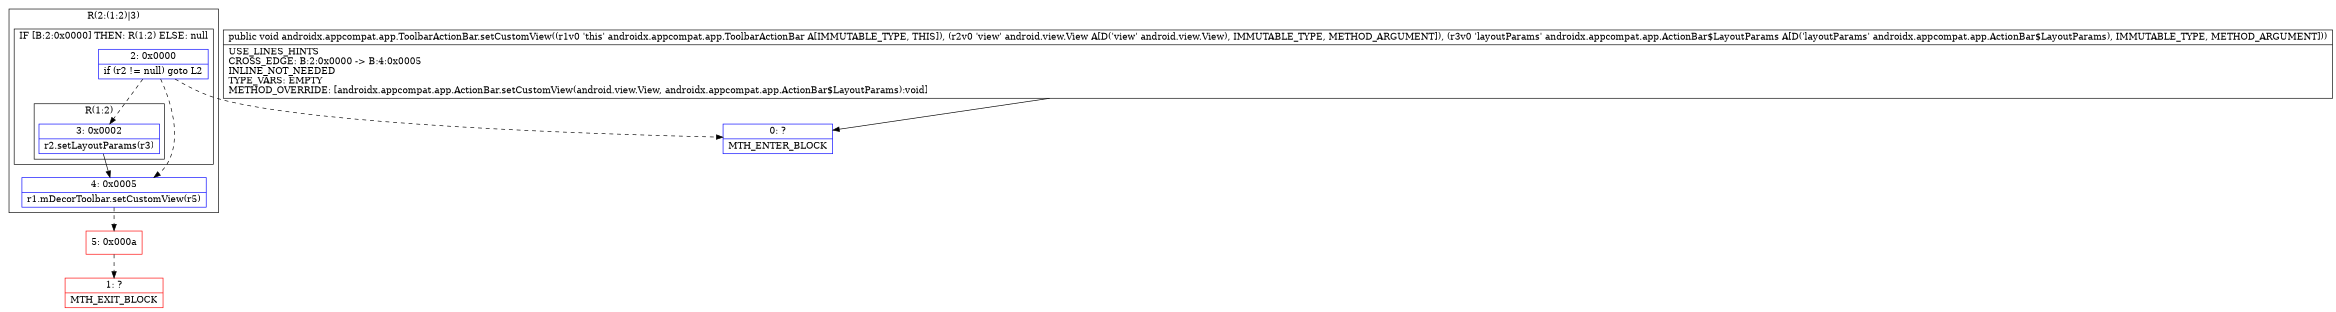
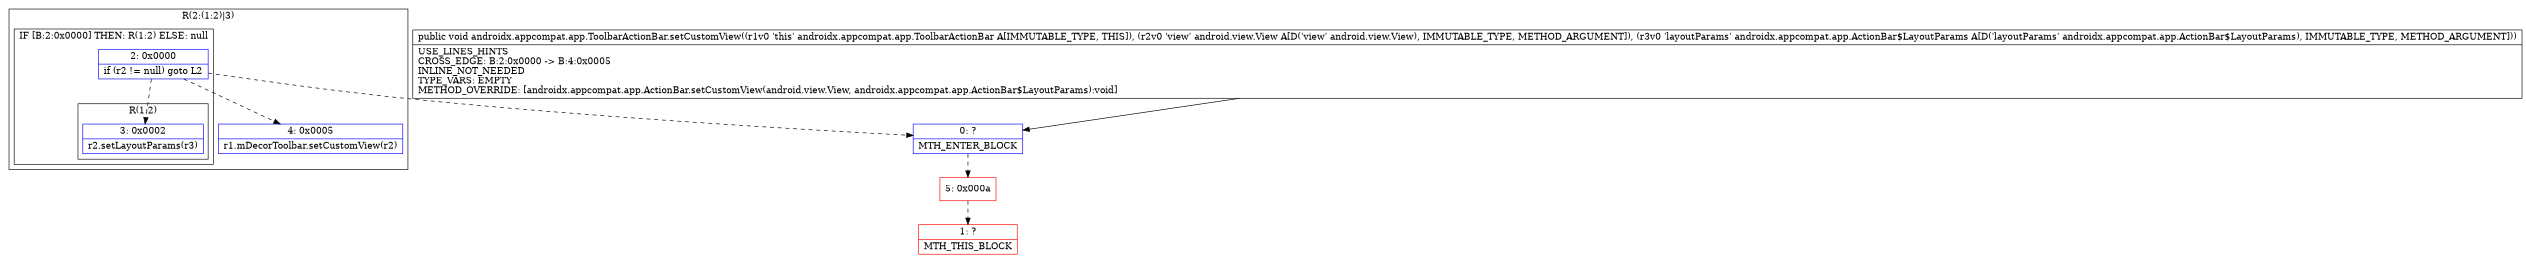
(106, 162) -> none
(114, 199) -> (311, 146)
(114, 217) -> (968, 162)
(114, 300) -> (968, 246)
